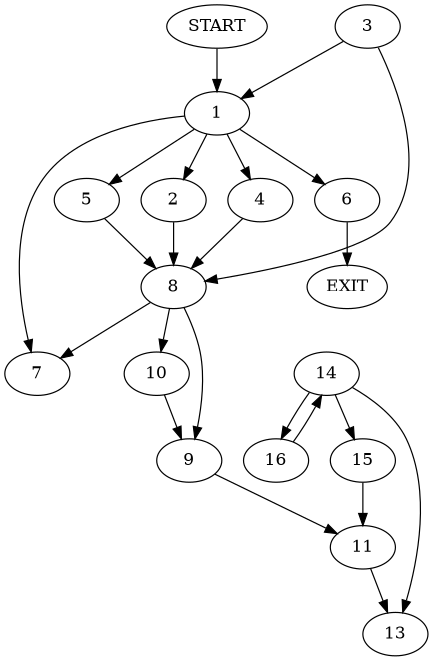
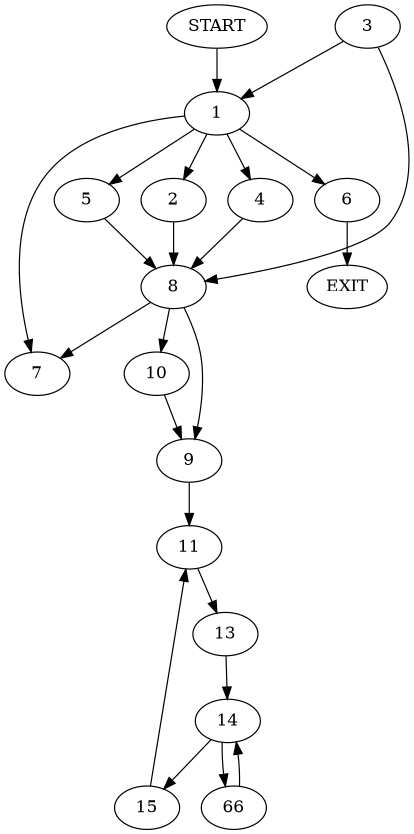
(276, 461) -> (234, 808)
(419, 482) -> (226, 672)
